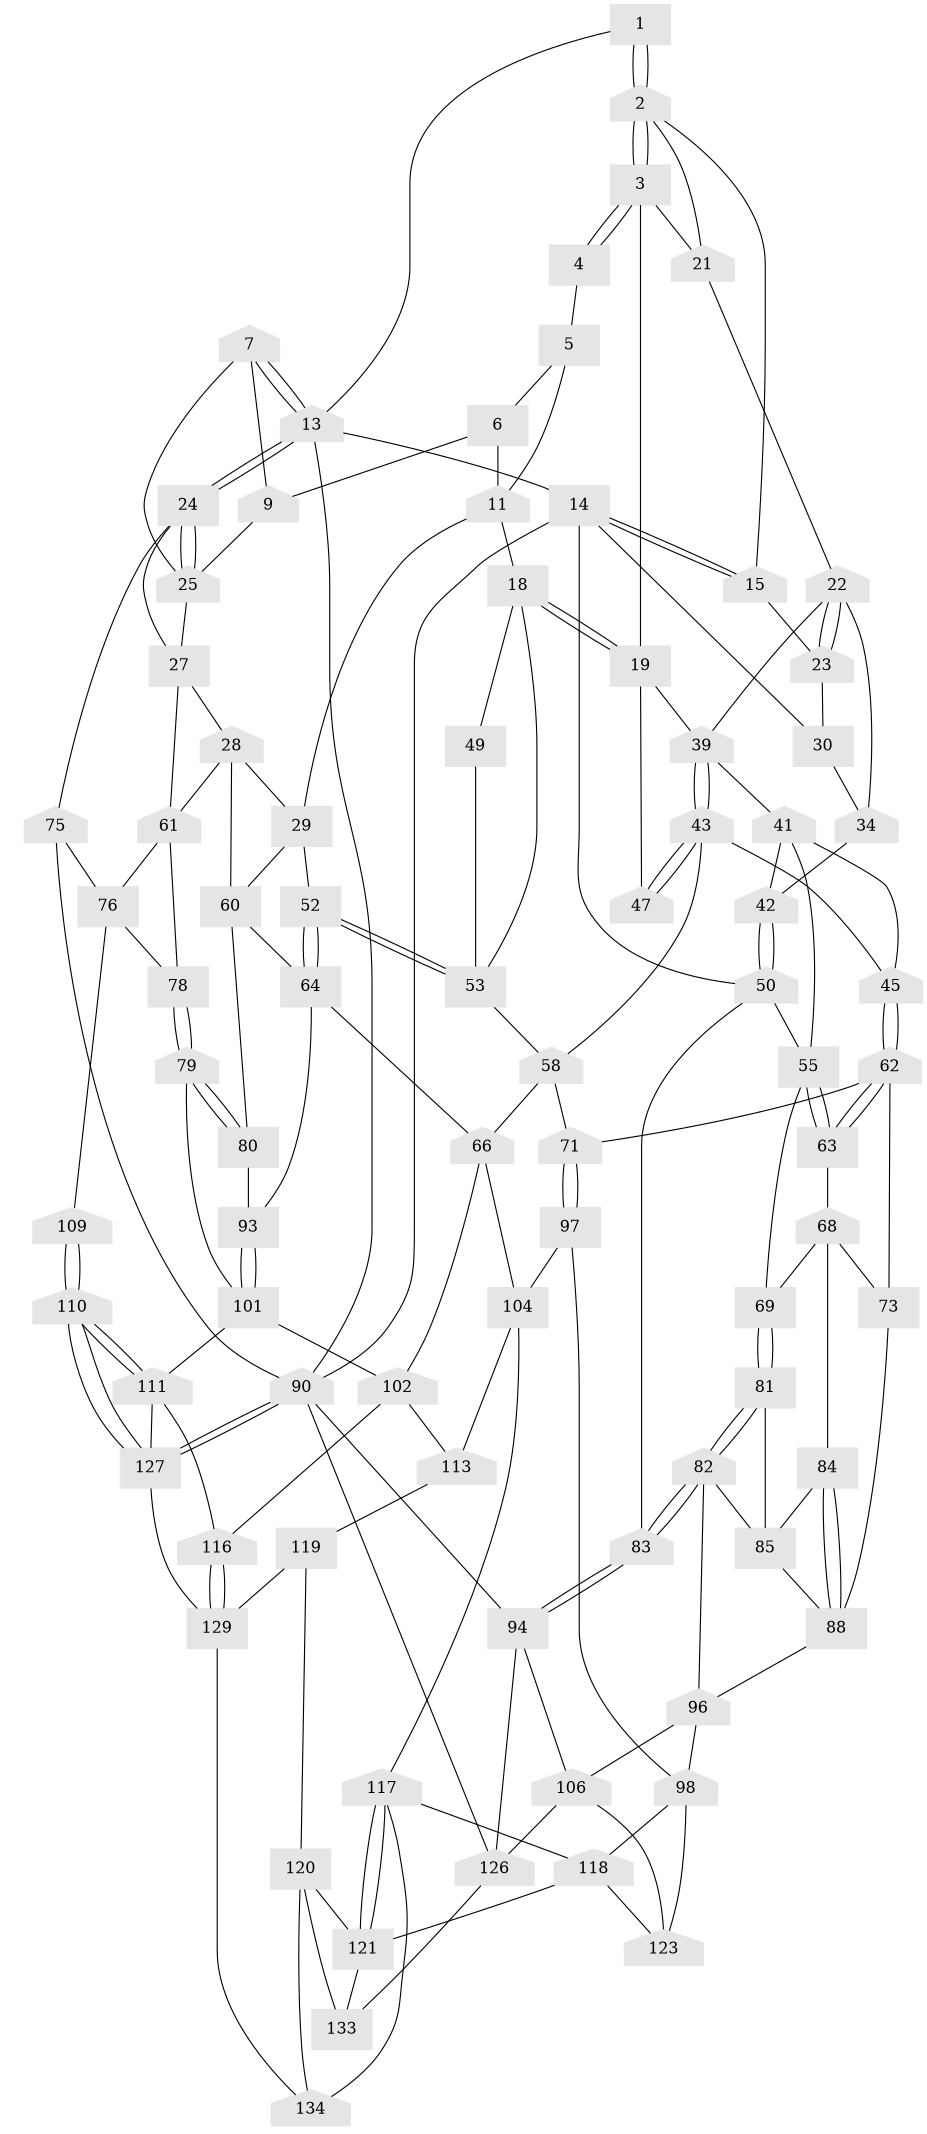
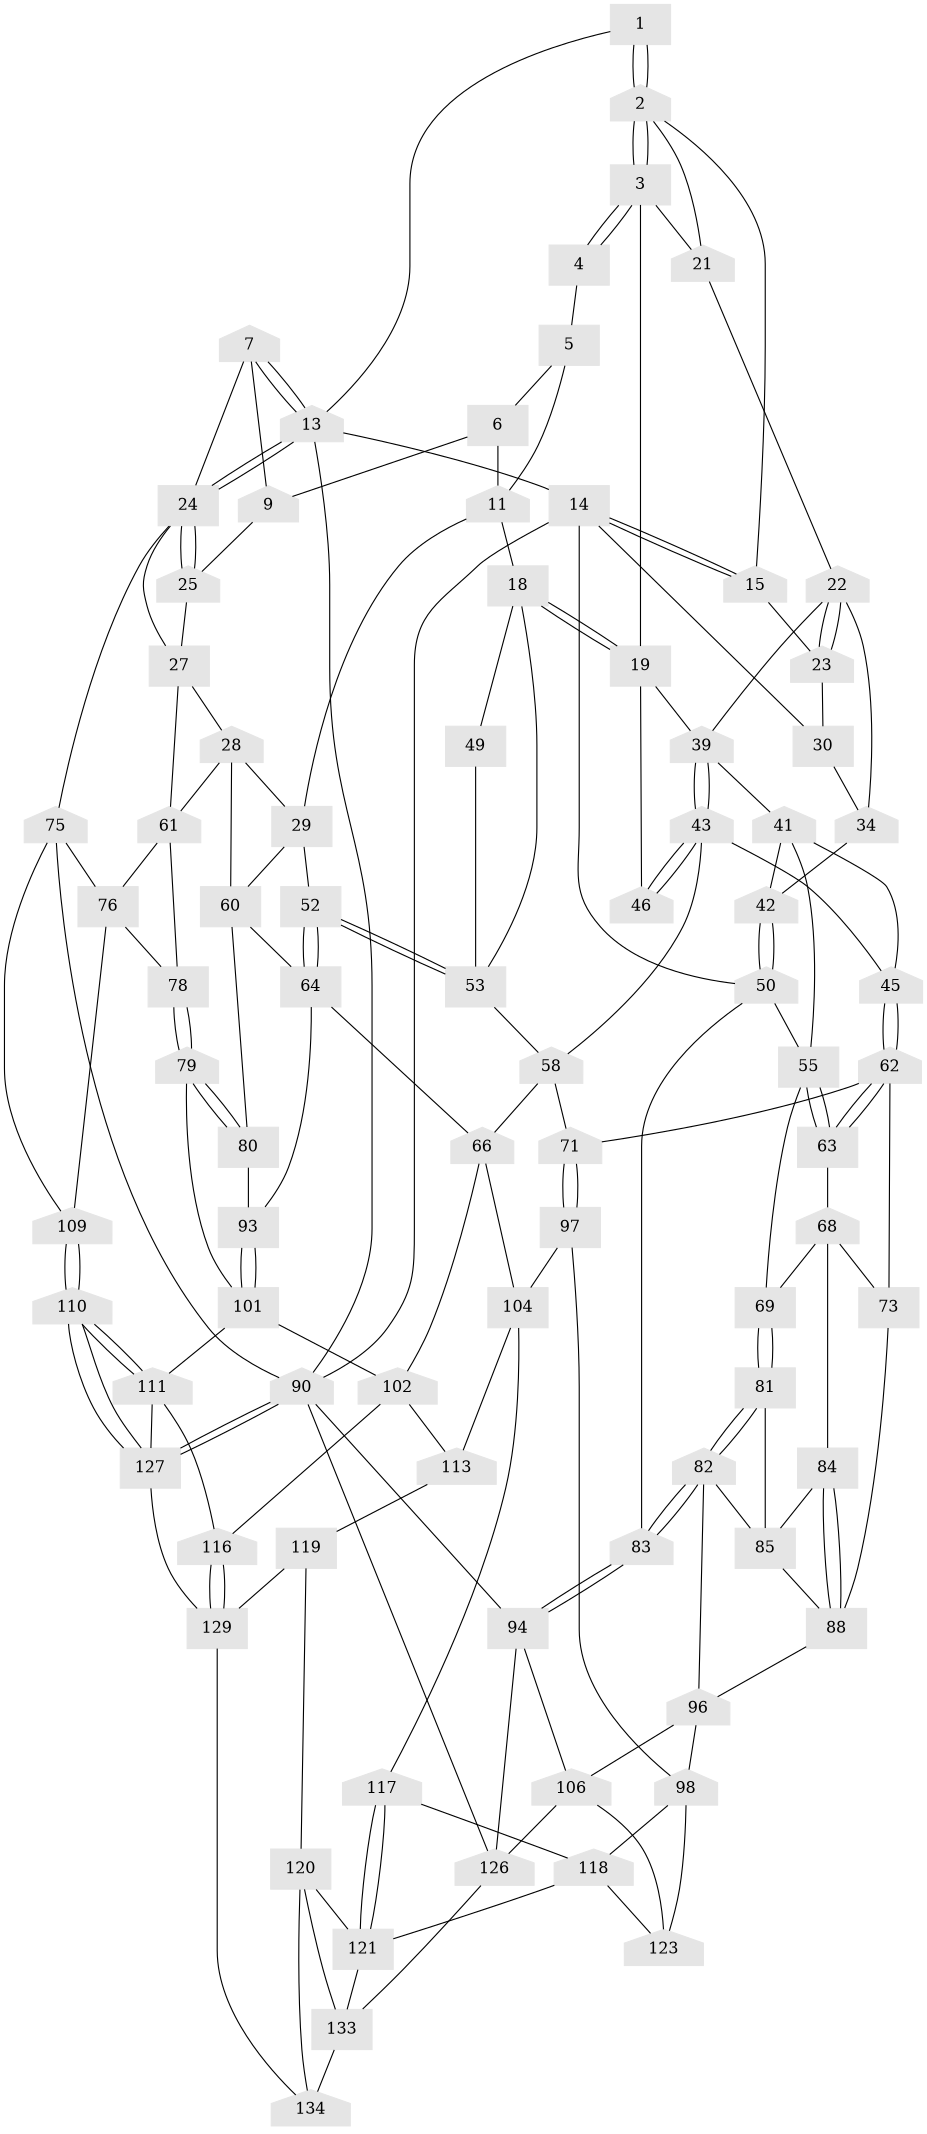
(159, 459) -> (220, 423)
(642, 907) -> (642, 907)
none -> (4, 1030)
(405, 1955) -> (326, 2071)
